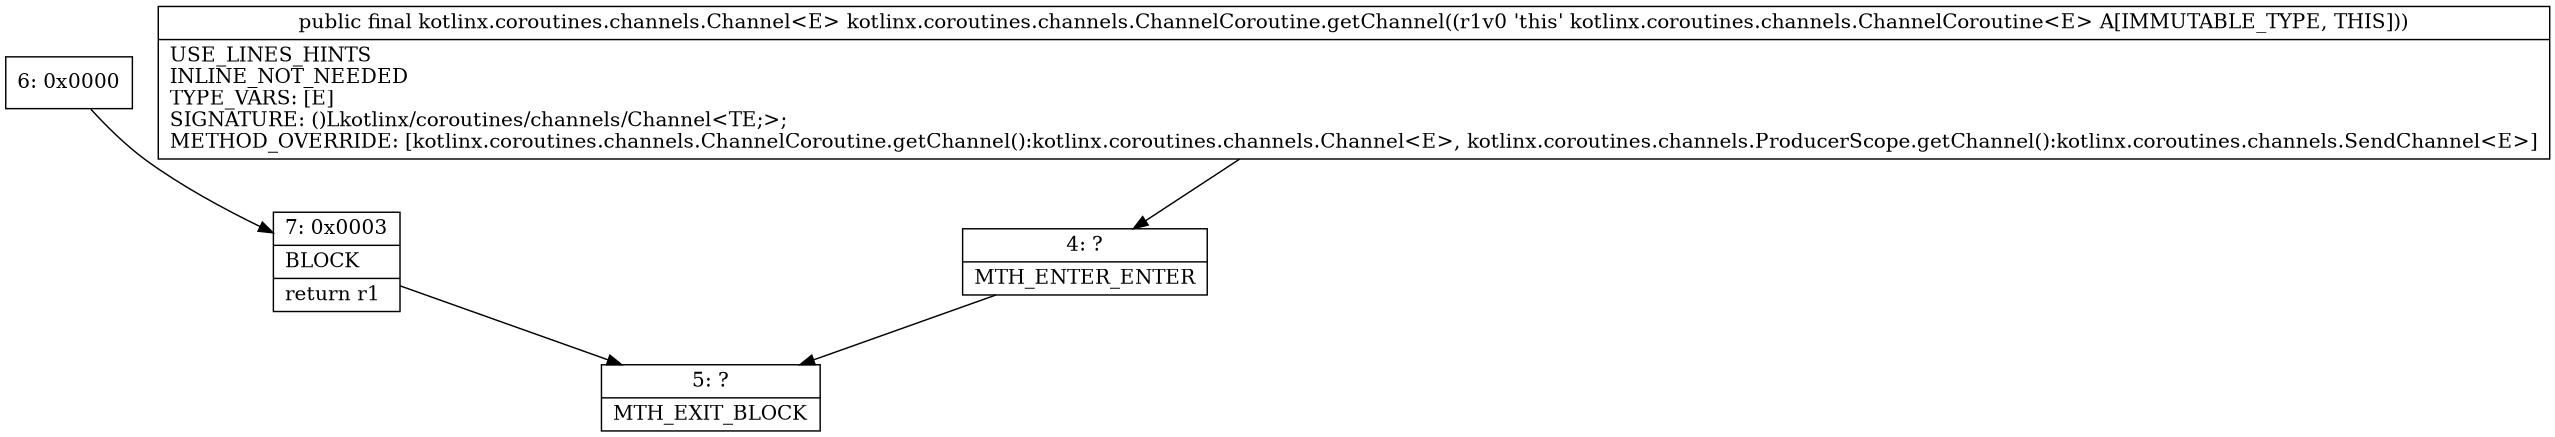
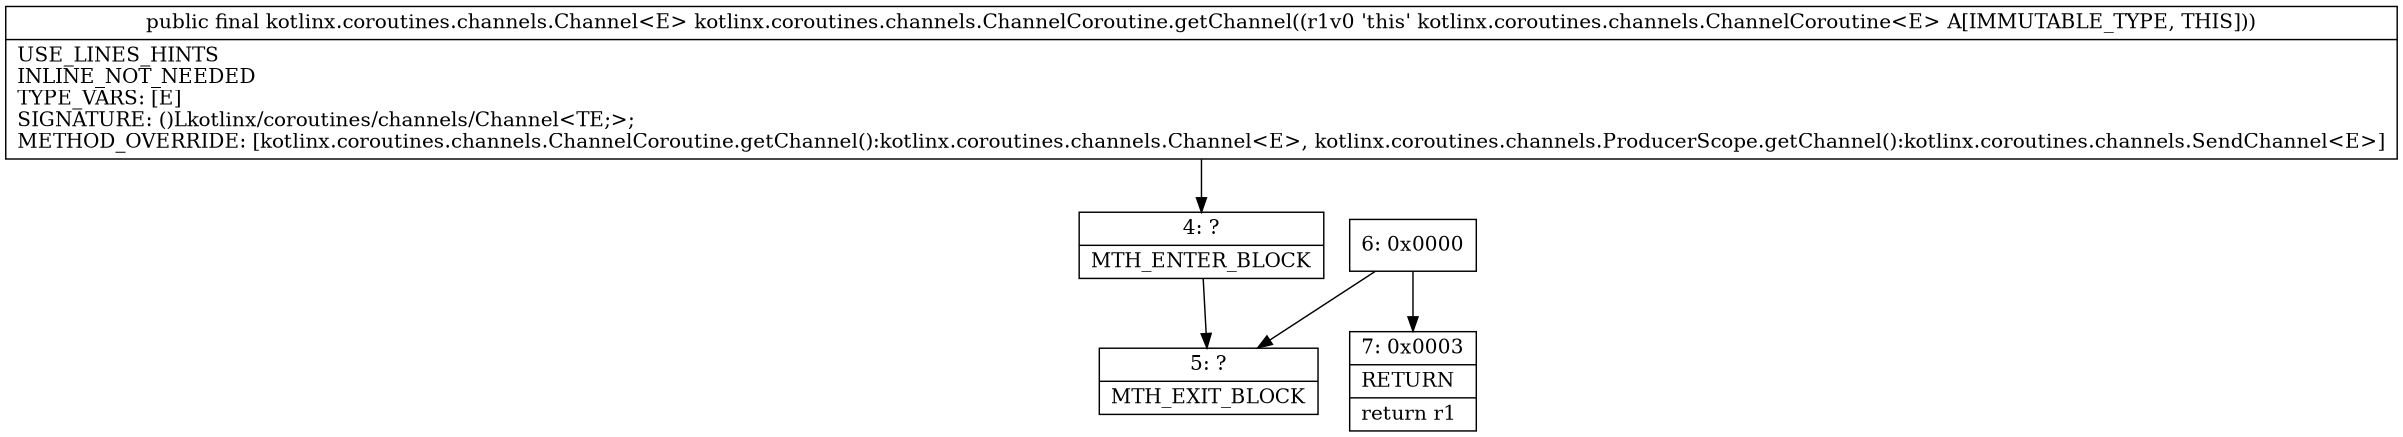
(322, 261) -> (1408, 381)
(1085, 278) -> (1201, 261)
(504, 323) -> (1322, 306)
